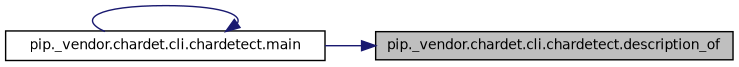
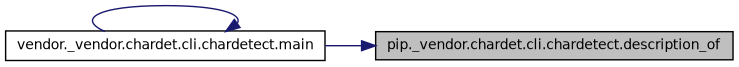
(165, 46) -> (165, 46)
